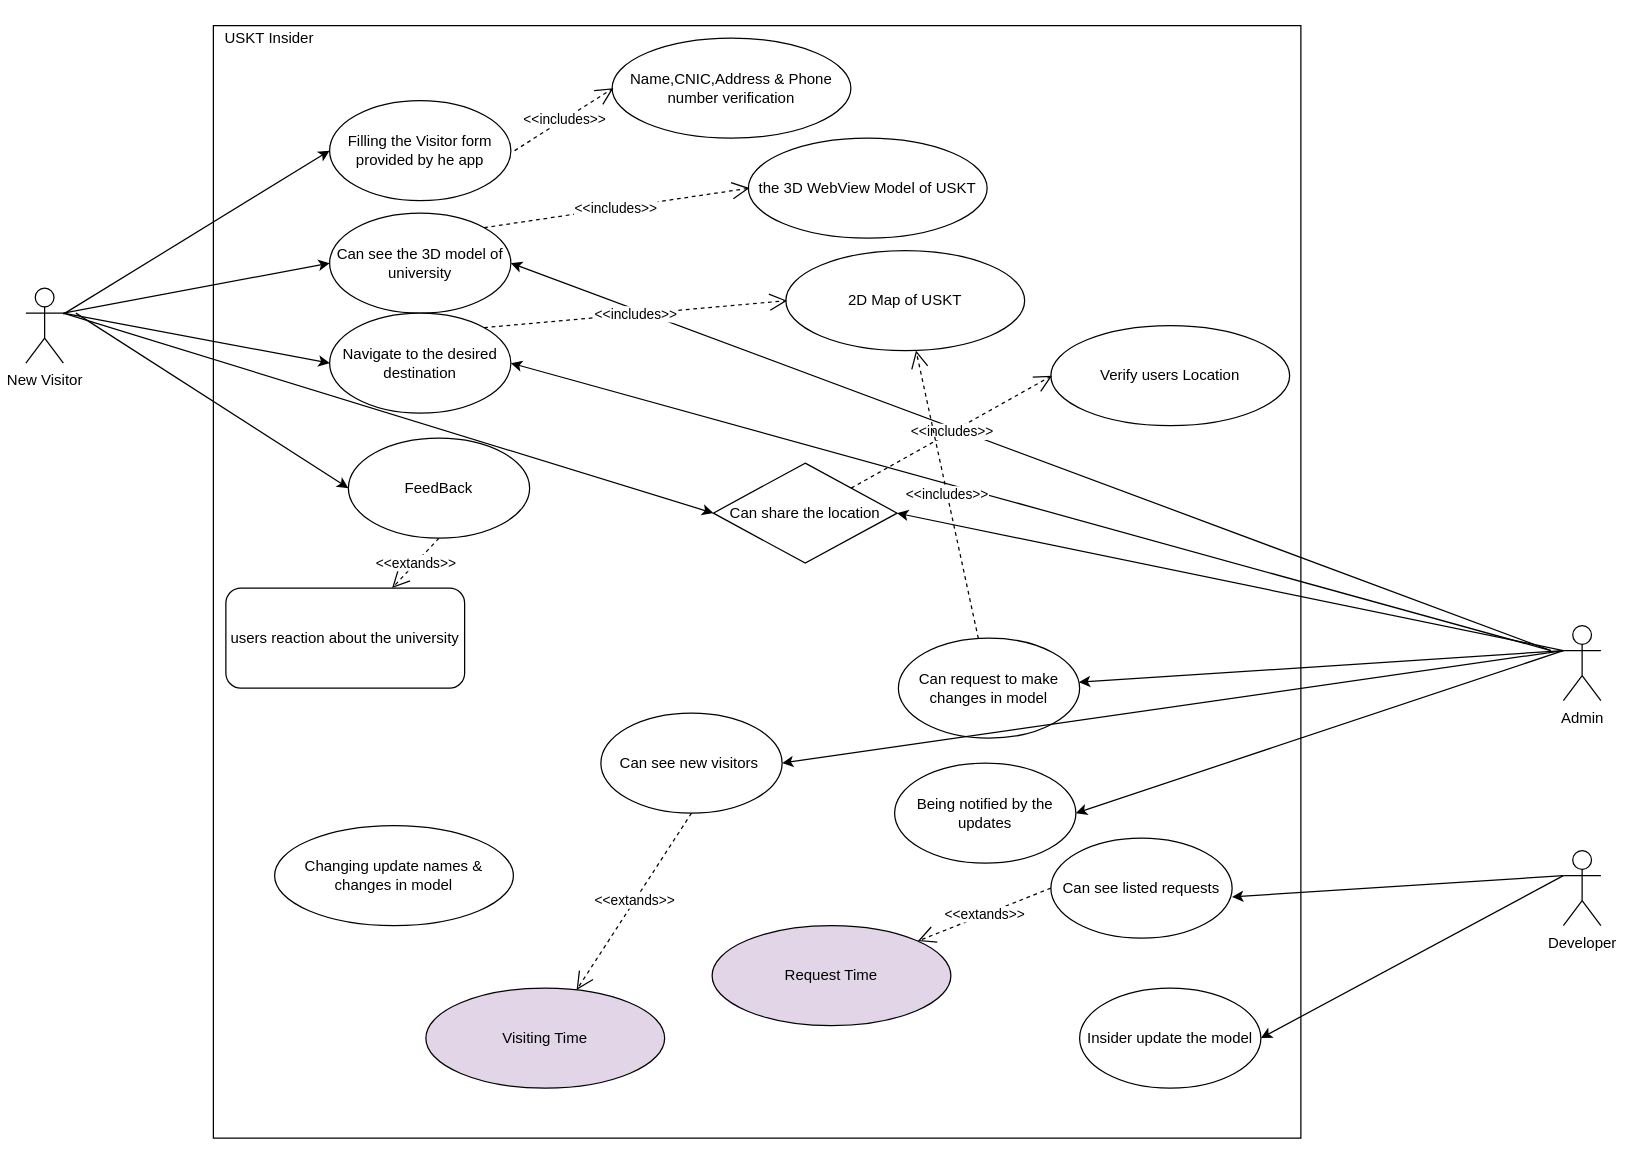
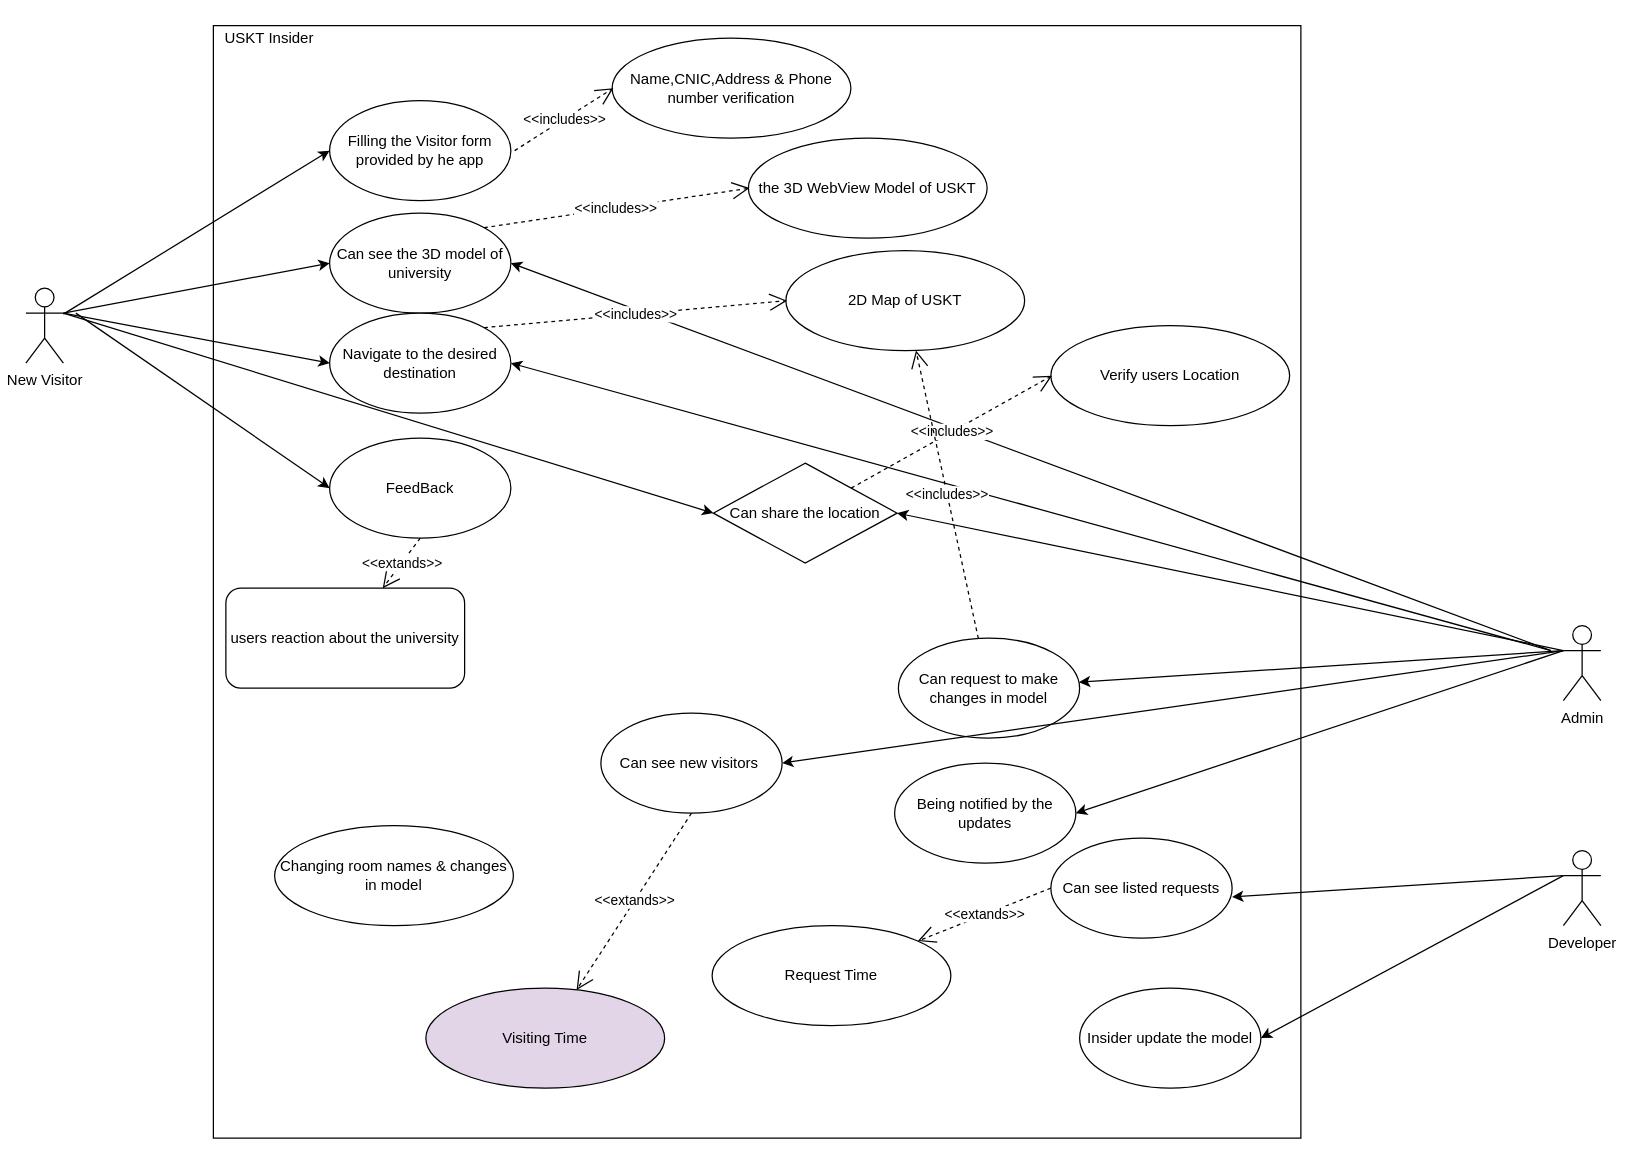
(439, 488) -> (420, 488)
(394, 876) -> (394, 876)
(831, 976) -> (831, 976)
